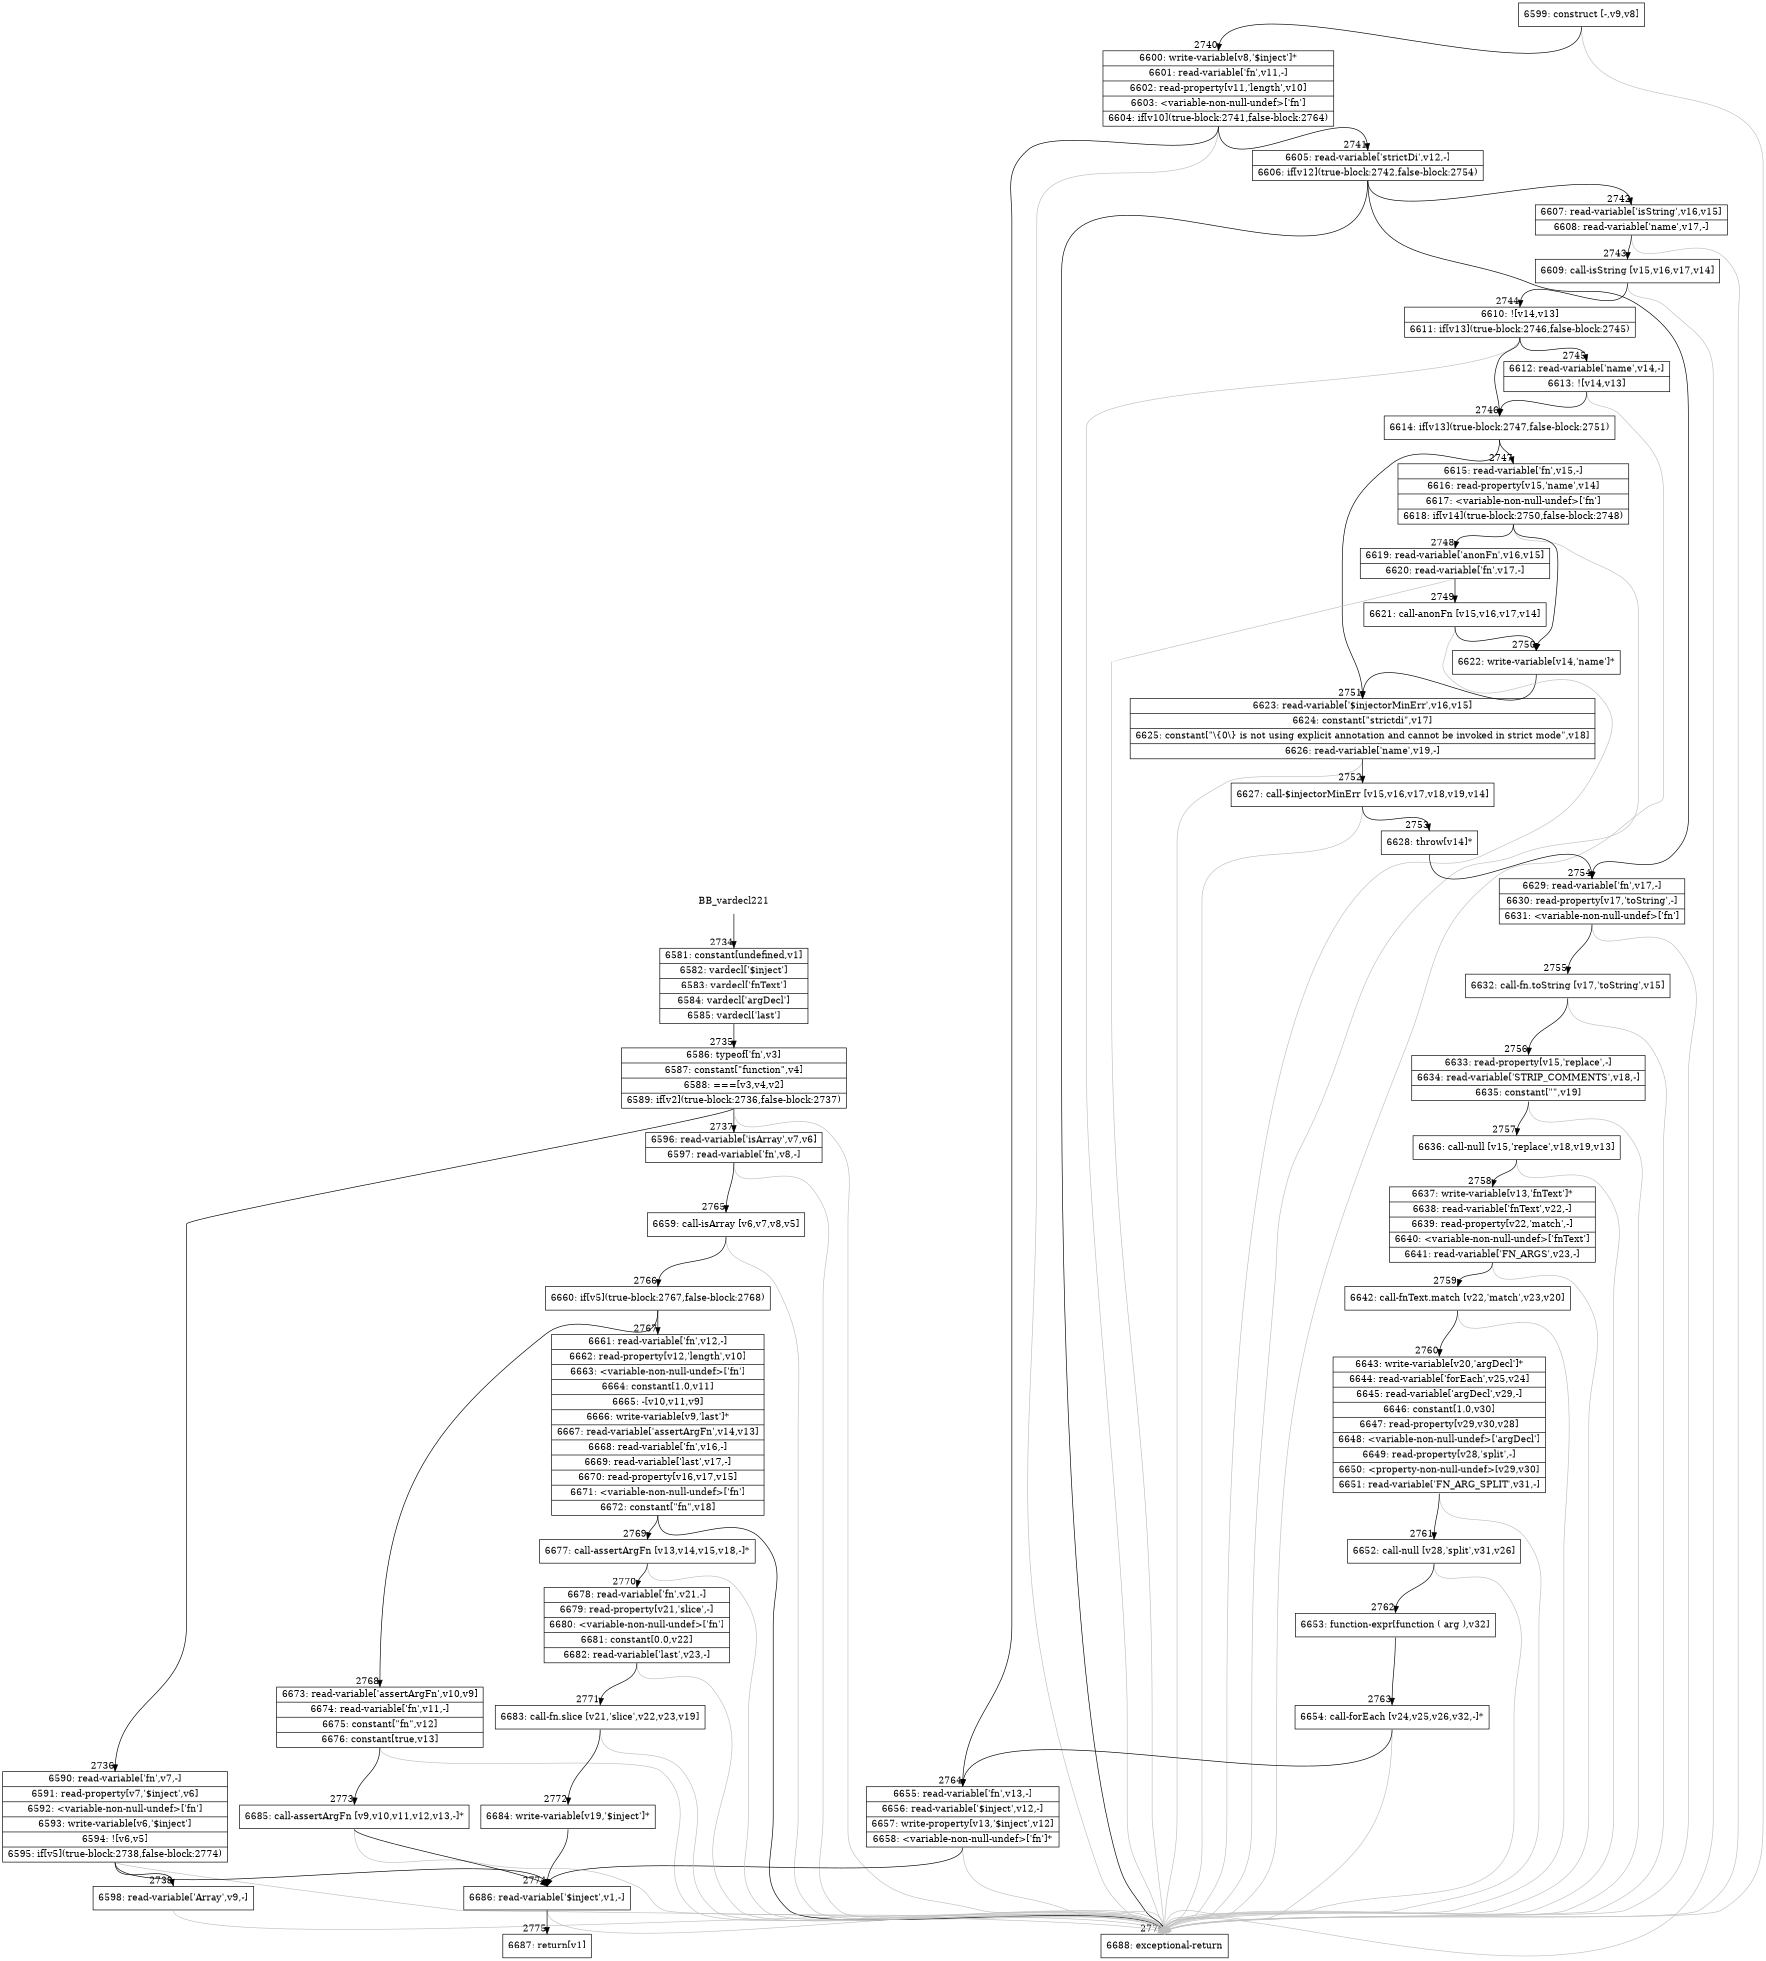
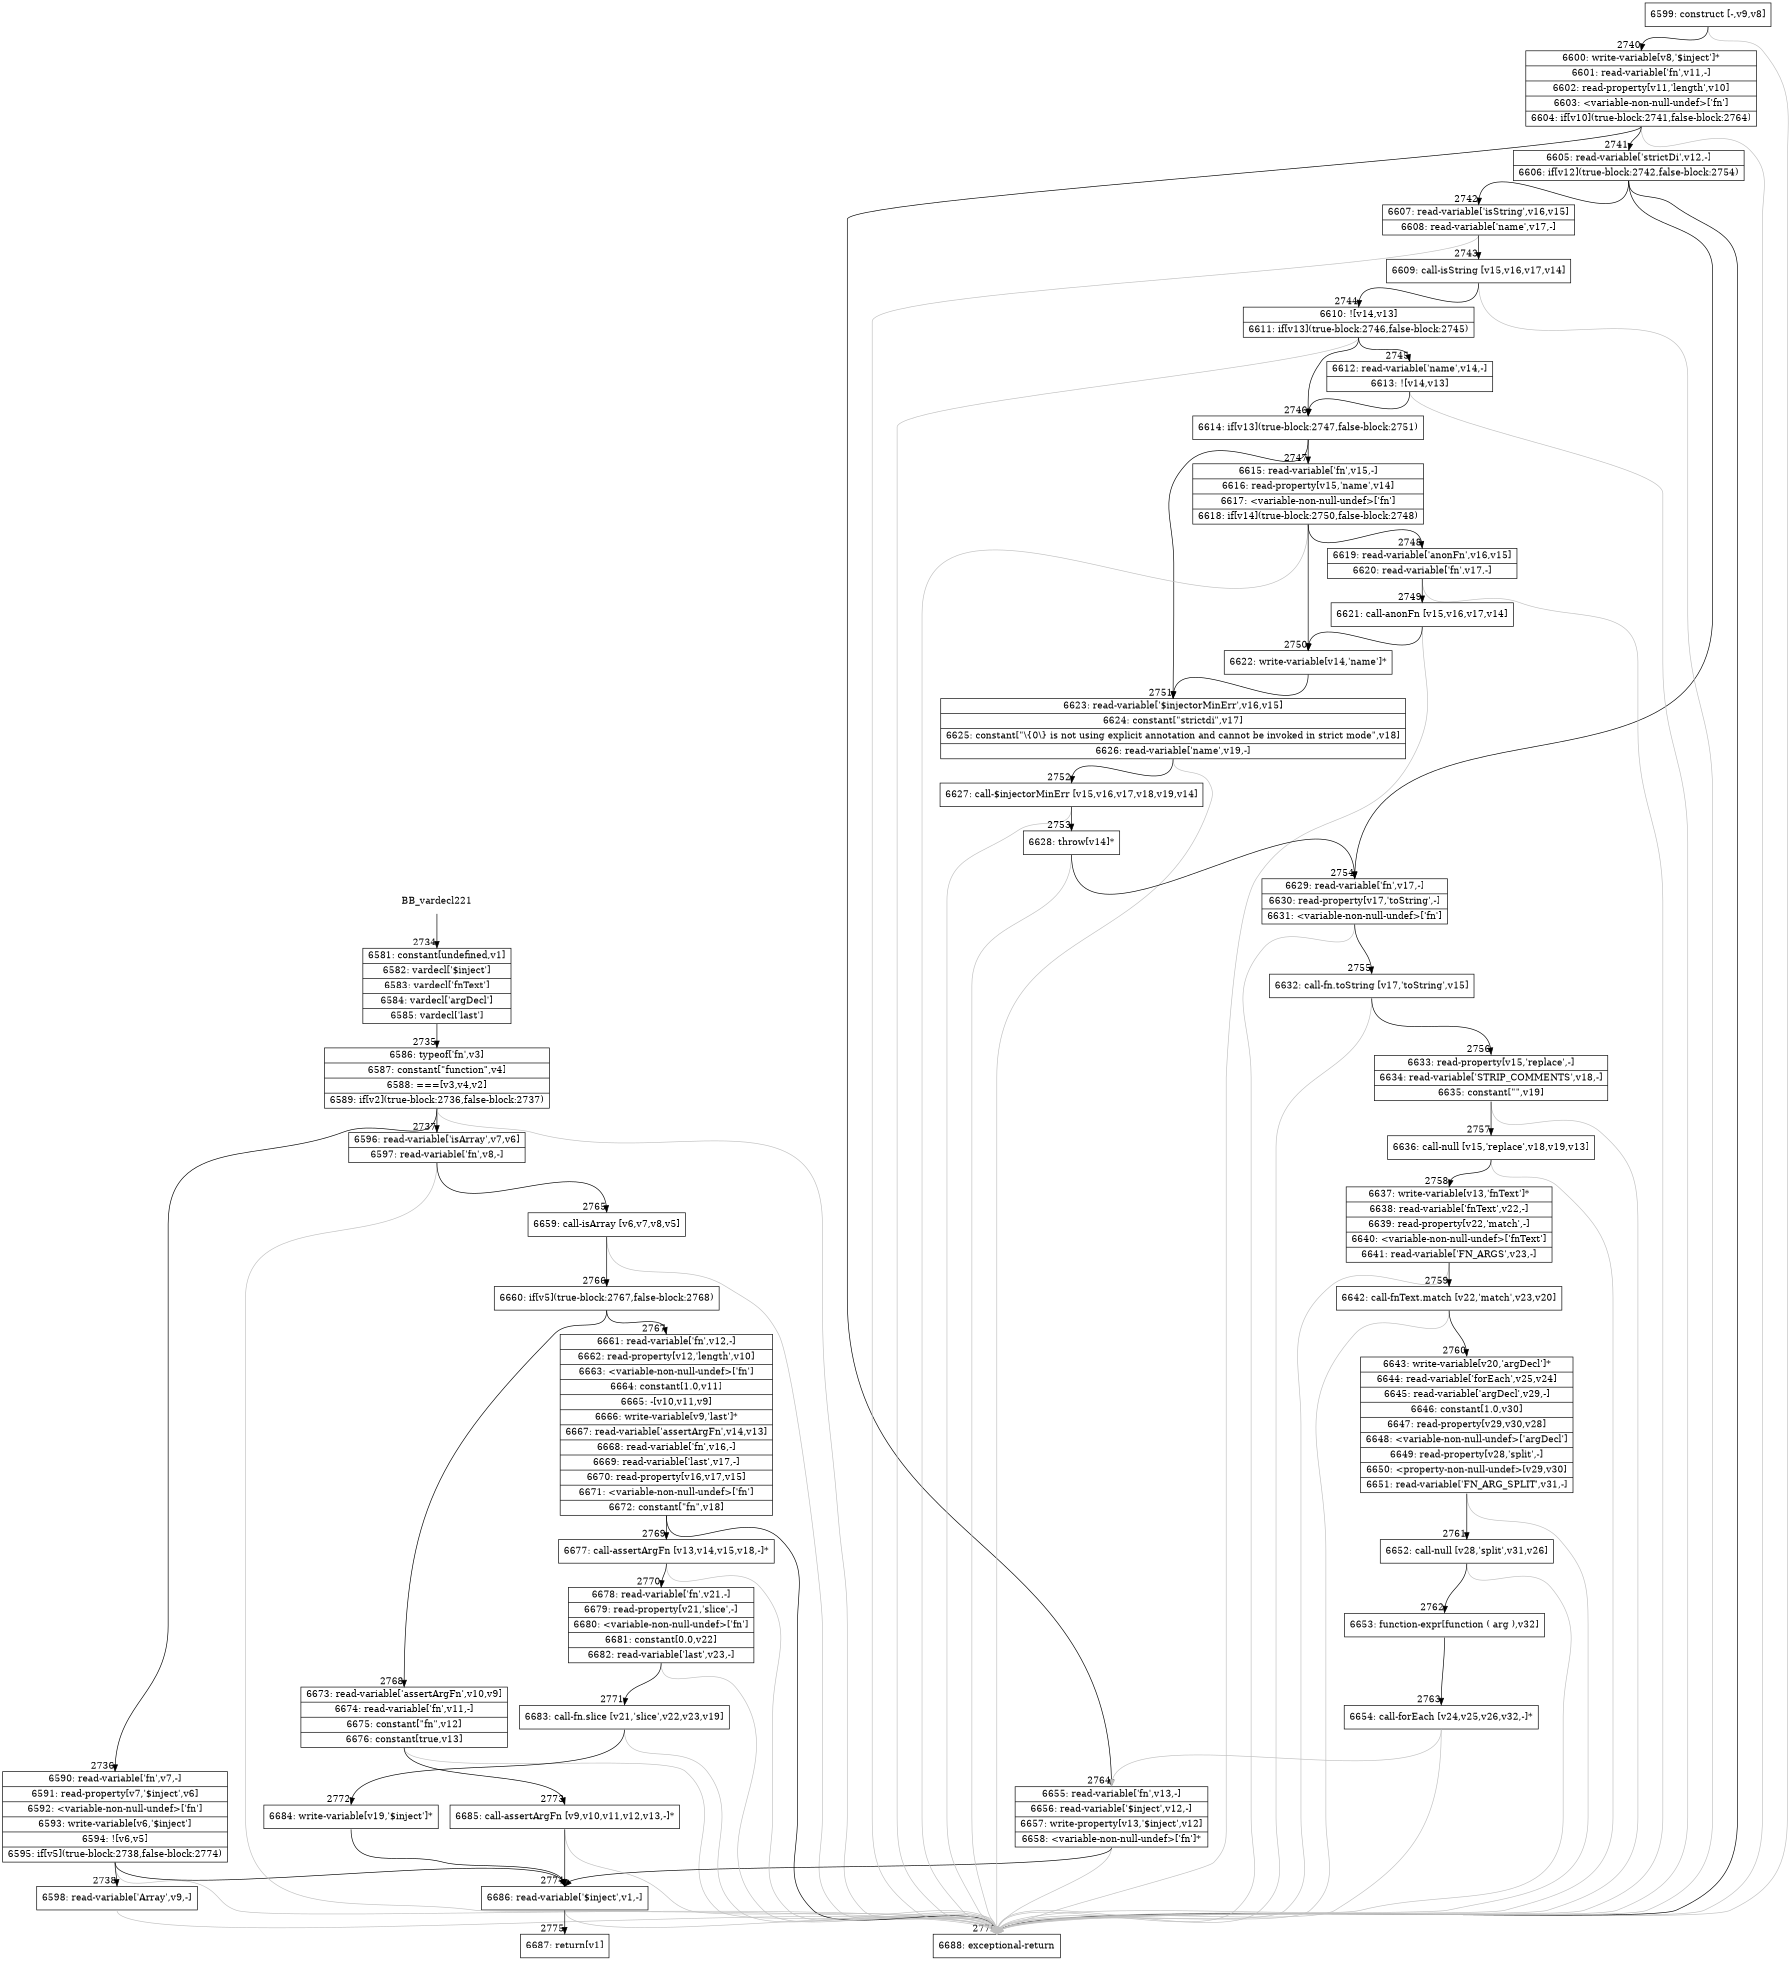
none -> (972, 1371)
(1192, 1759) -> (1288, 1758)
